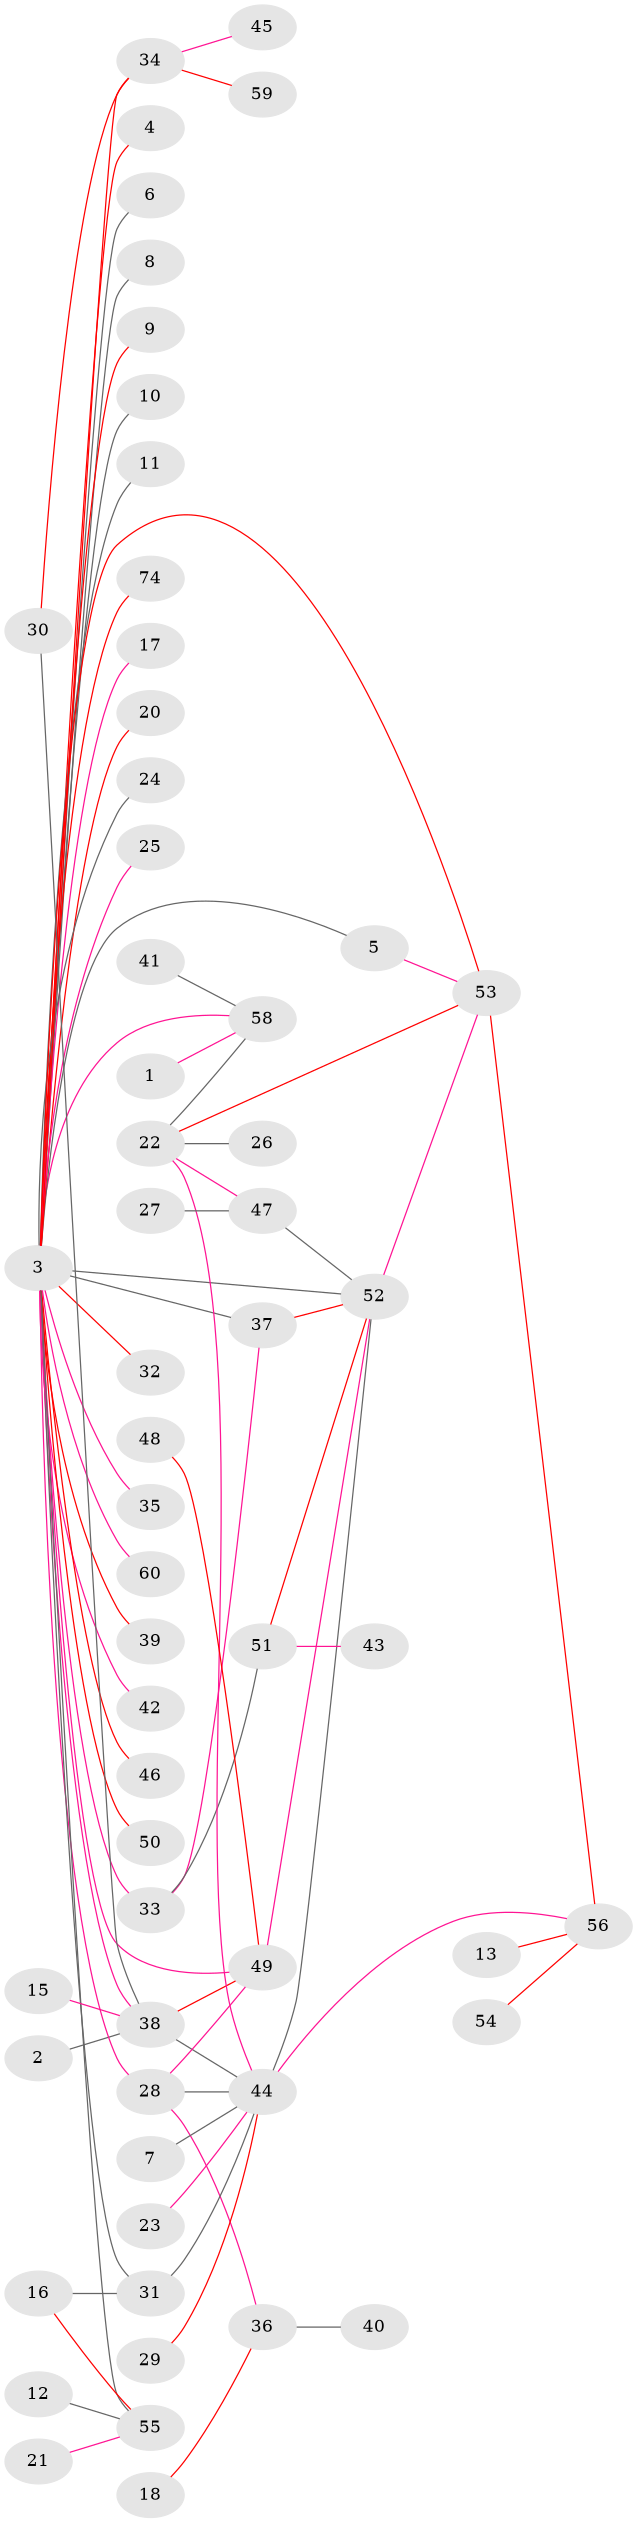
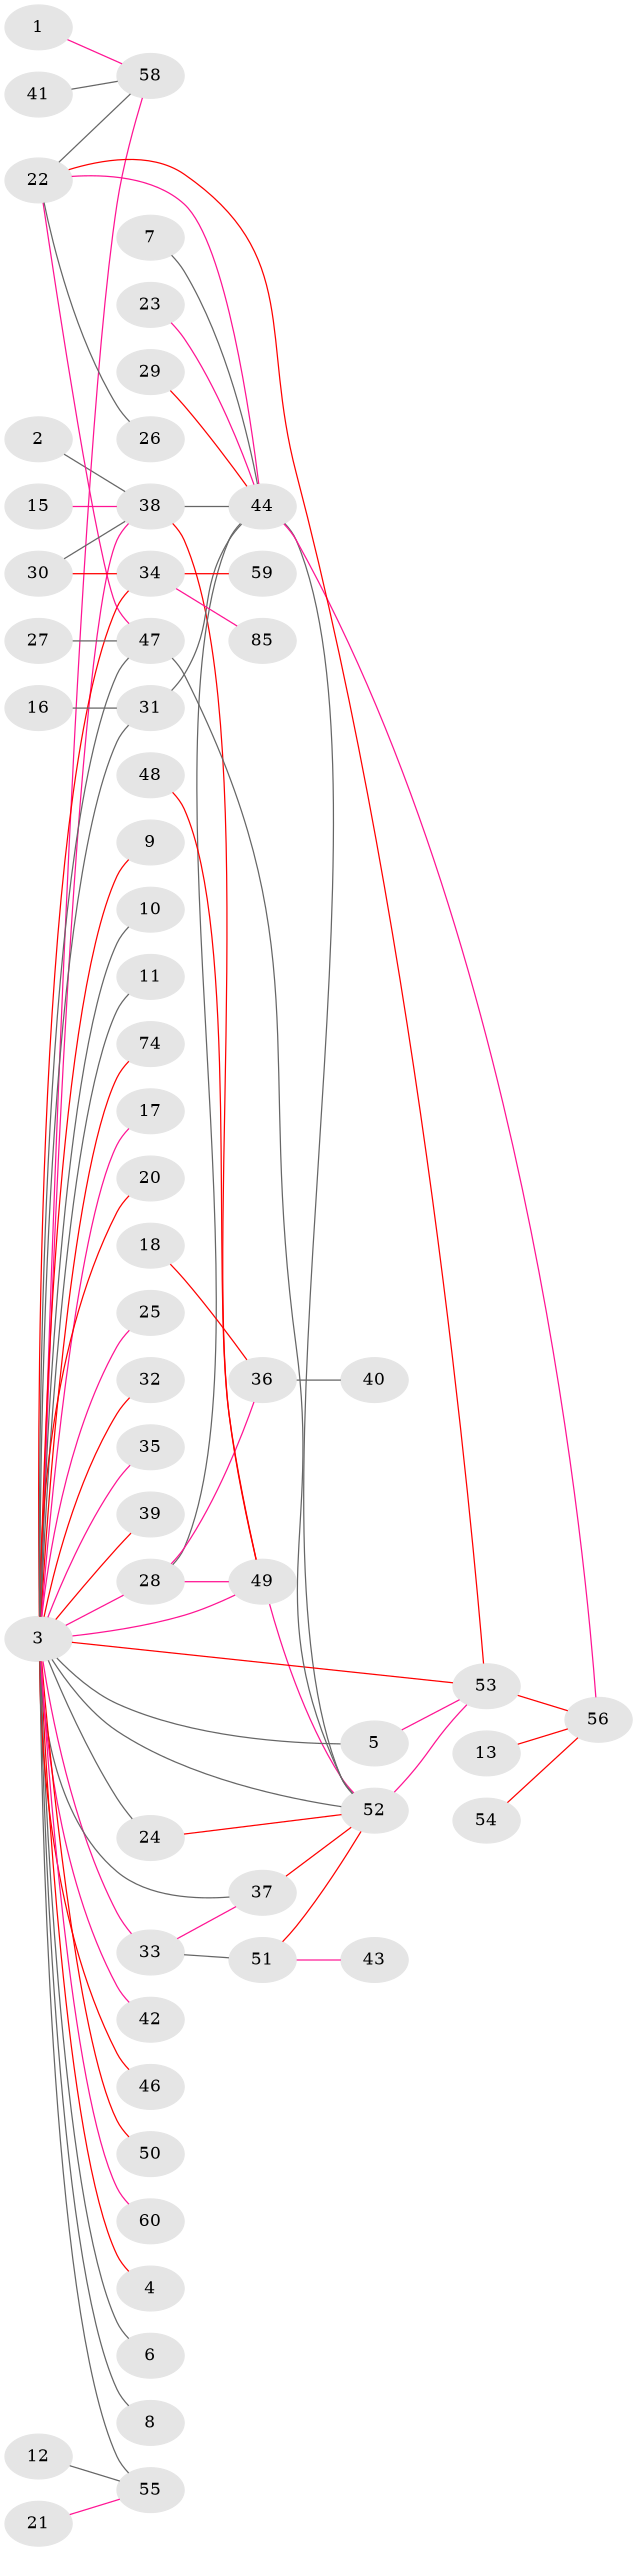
(263, 27) -> (263, 641)
none -> (50, 1132)
none -> (263, 1824)
(91, 2363) -> none
